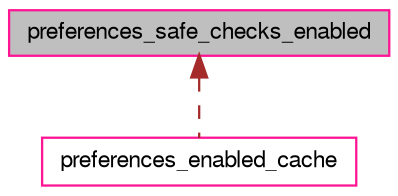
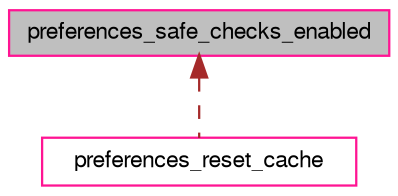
(199, 162) -> (199, 162)
